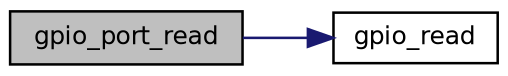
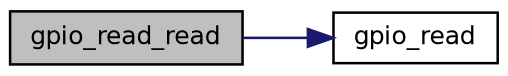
(126, 38) -> (126, 38)
